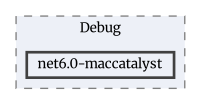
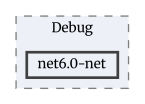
(100, 65) -> (72, 65)
